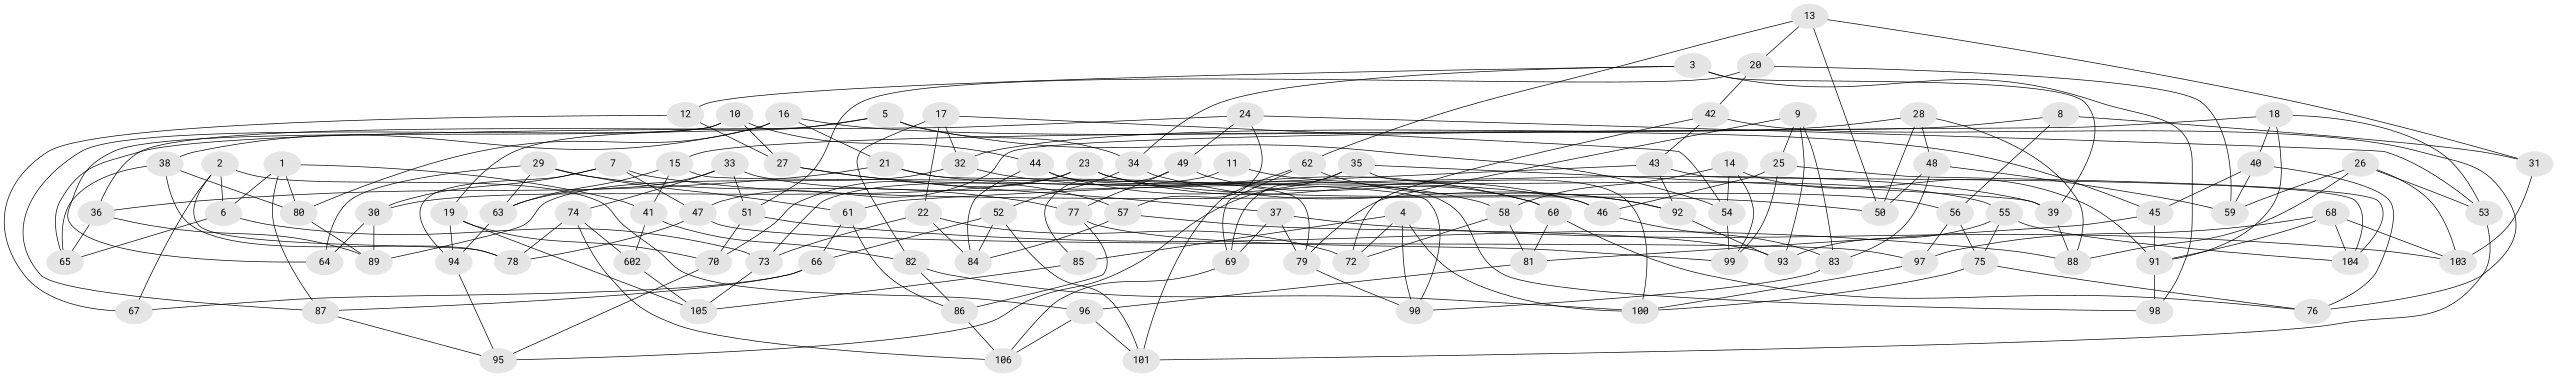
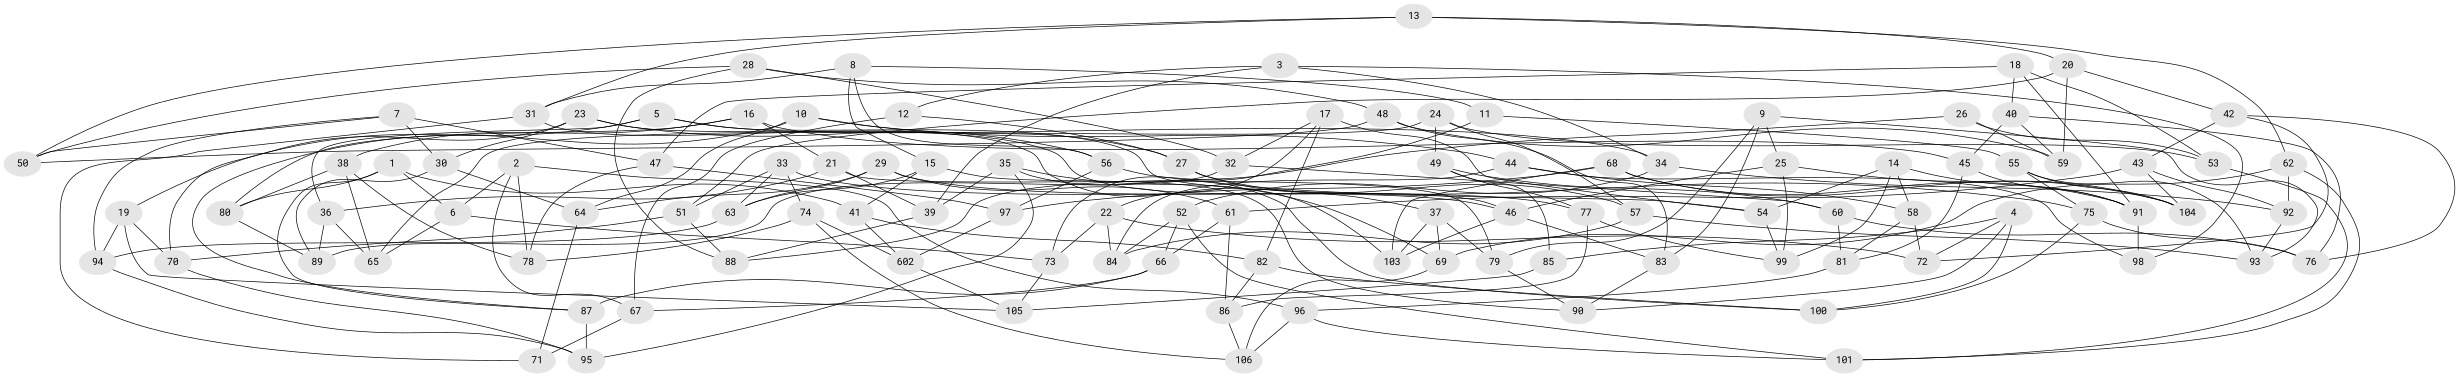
none -> (1172, 75)
(2428, 199) -> (1450, 236)
(1798, 285) -> (955, 238)
none -> (537, 361)
